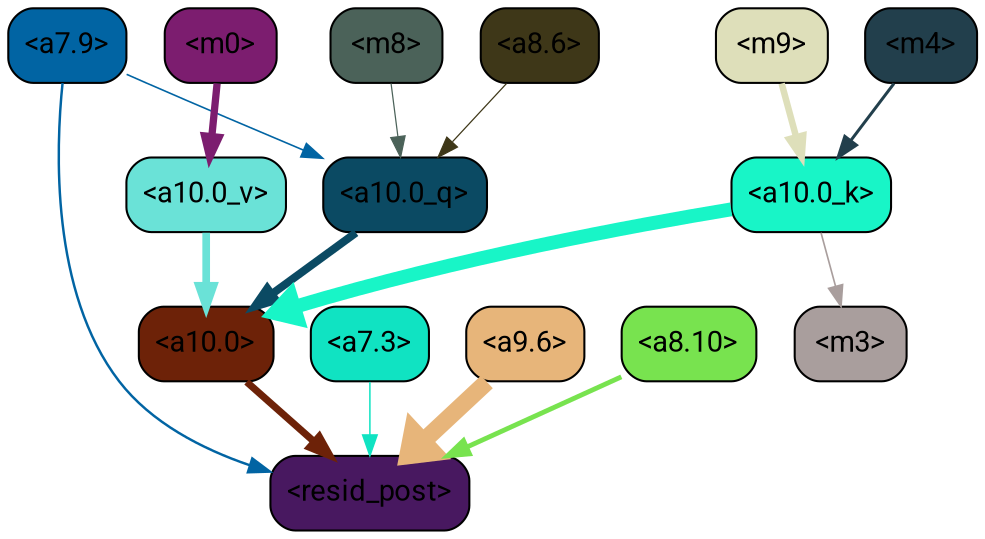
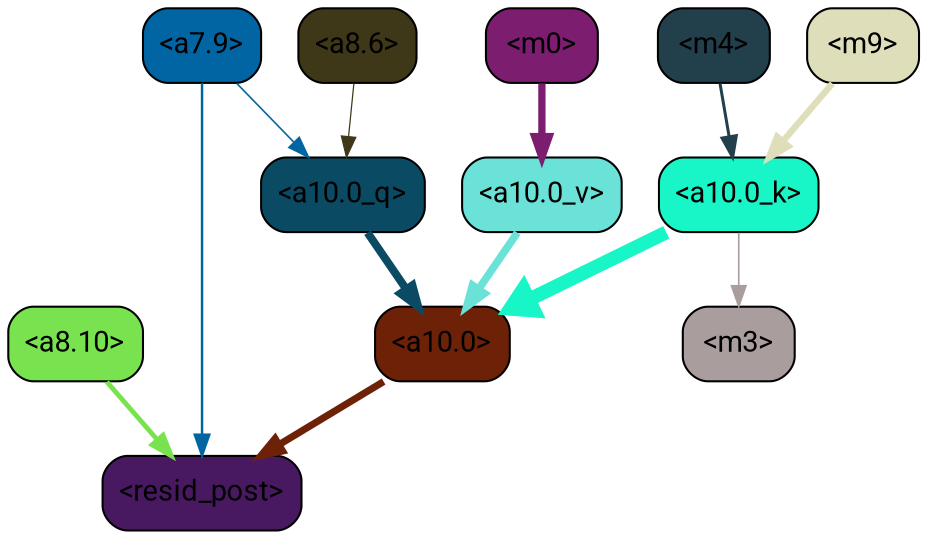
(386, 46) -> none
(370, 344) -> none
(525, 344) -> none
